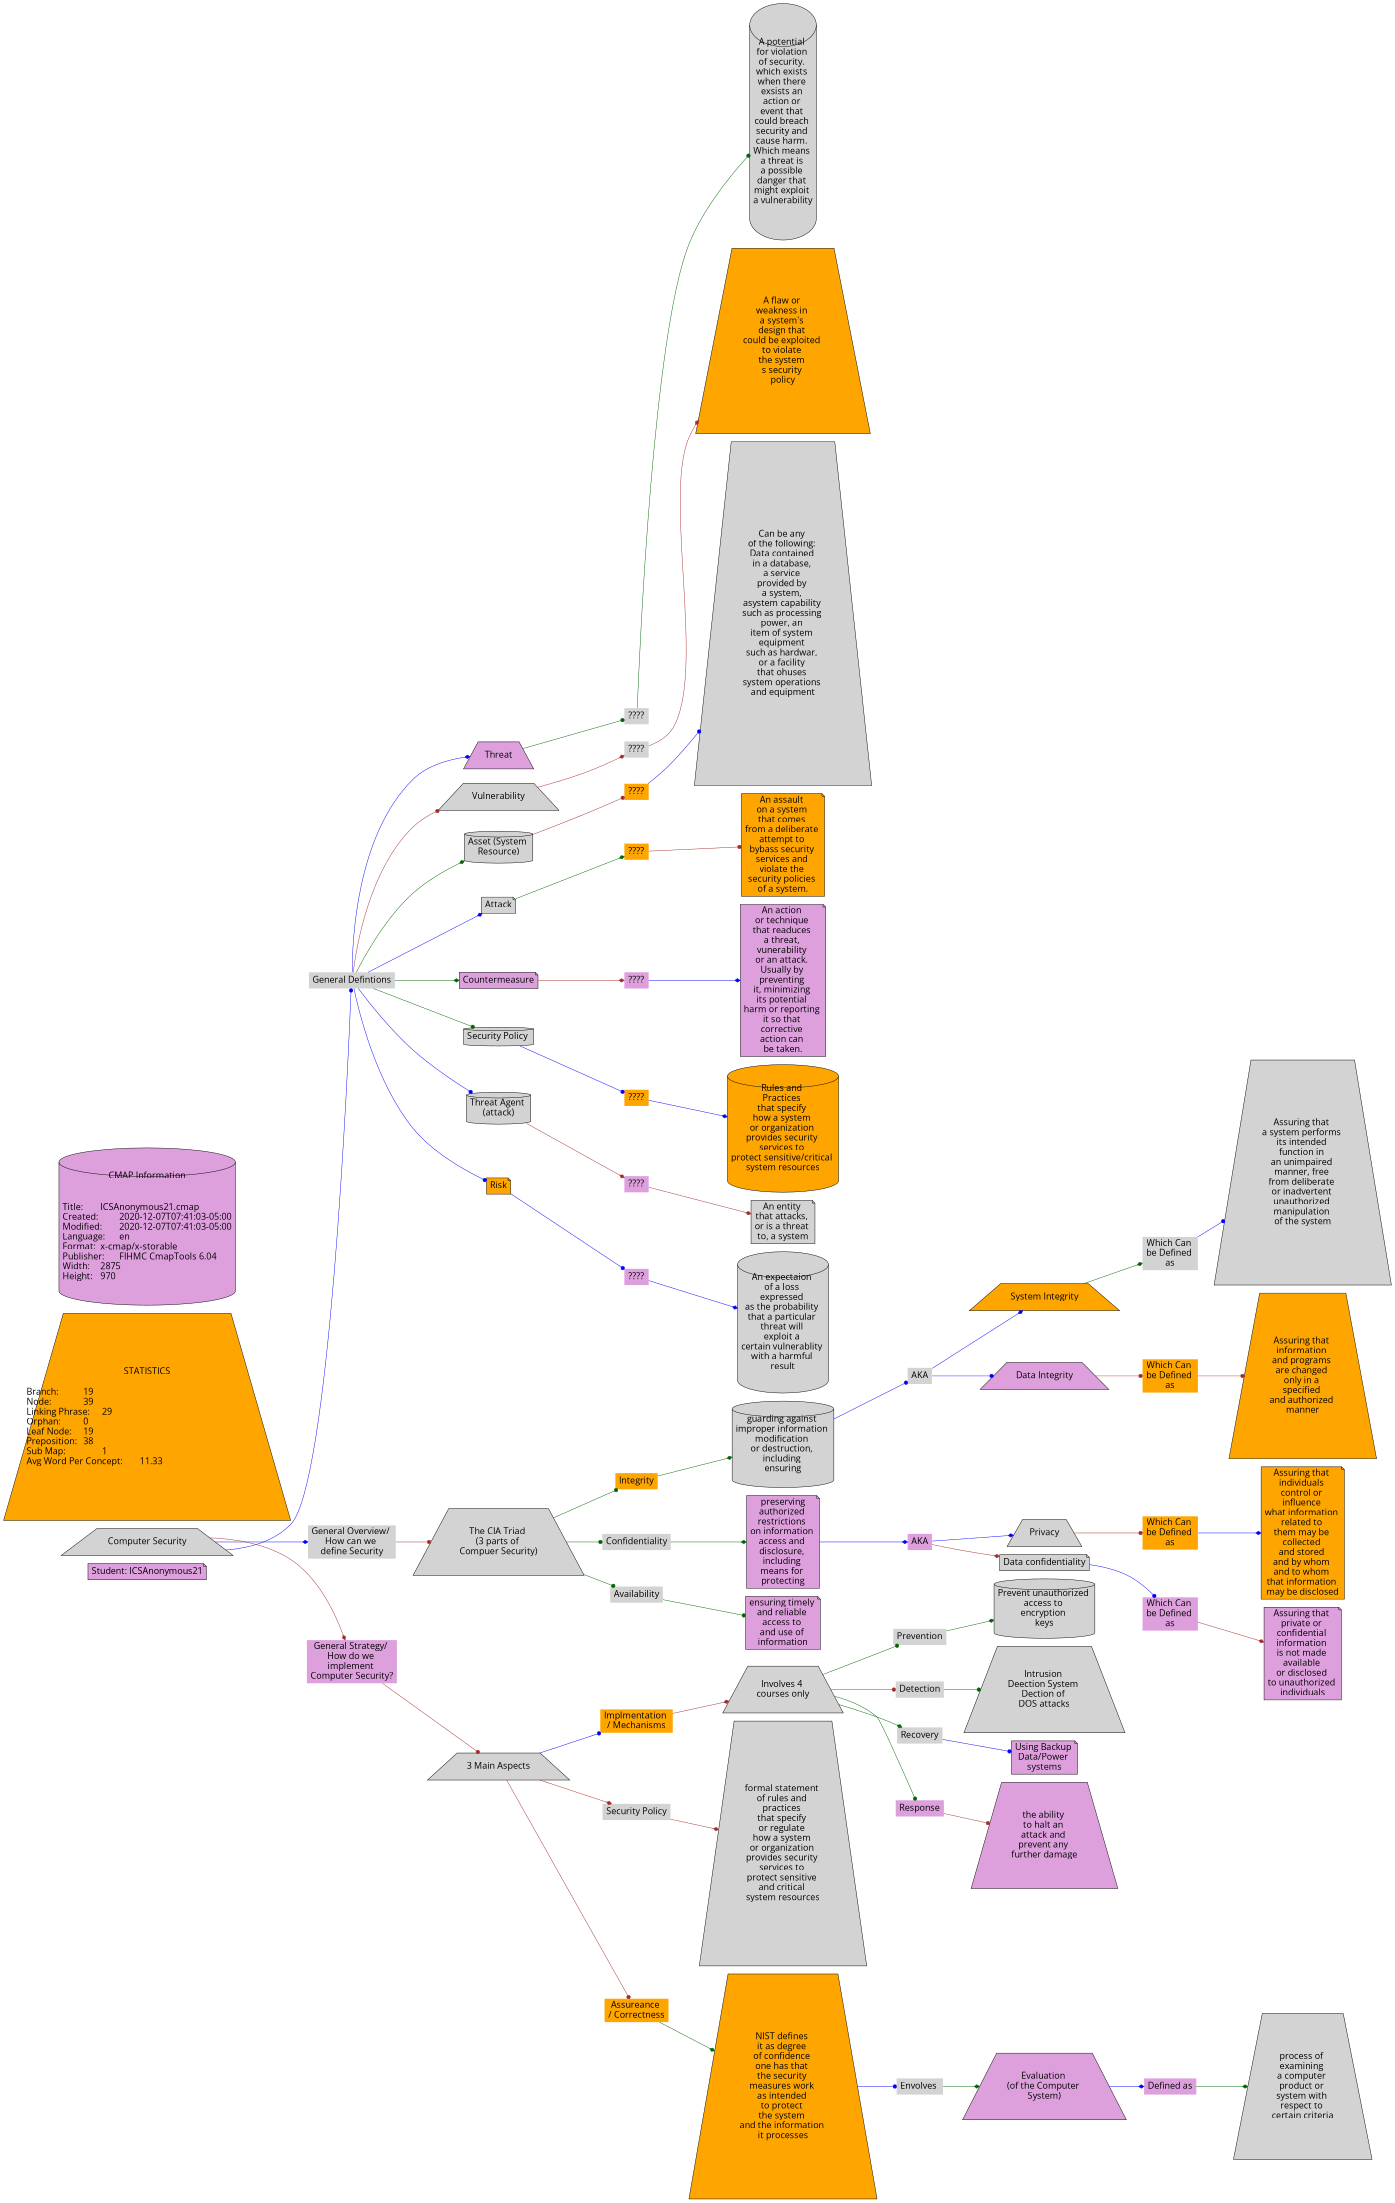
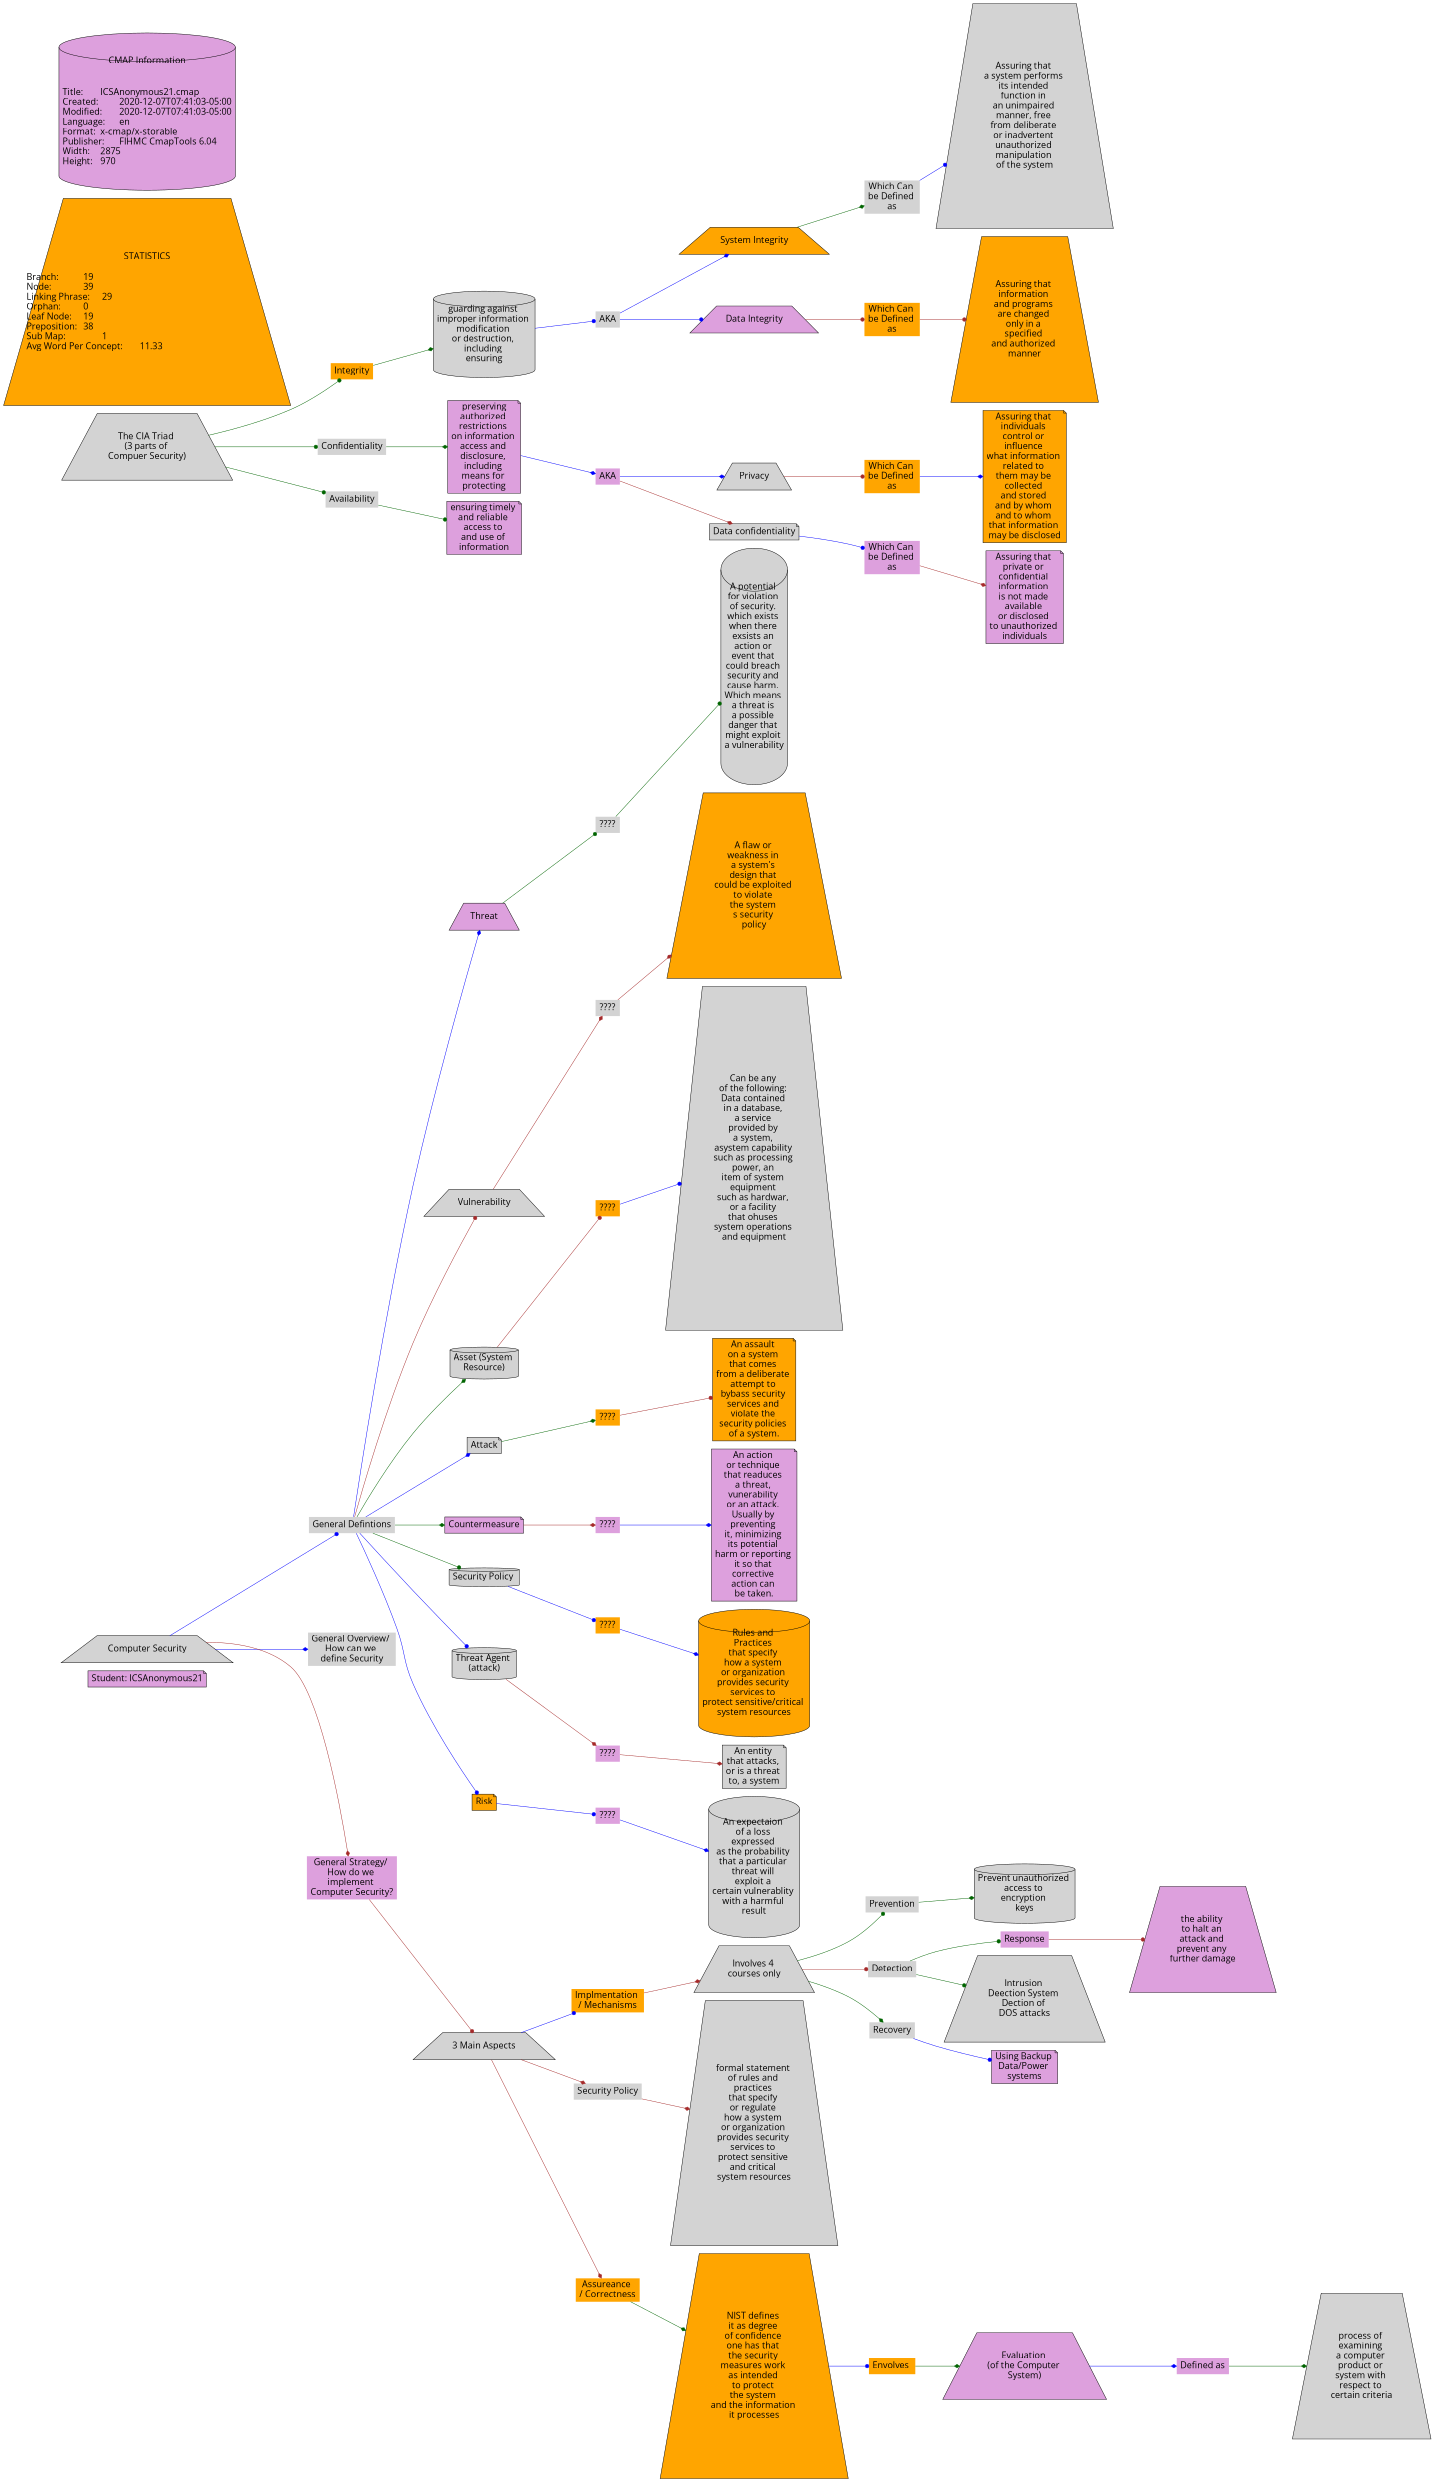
(412, 1542) -> none
(886, 1735) -> (953, 1948)
(567, 1888) -> (545, 2167)
(920, 2086) -> (892, 2366)
